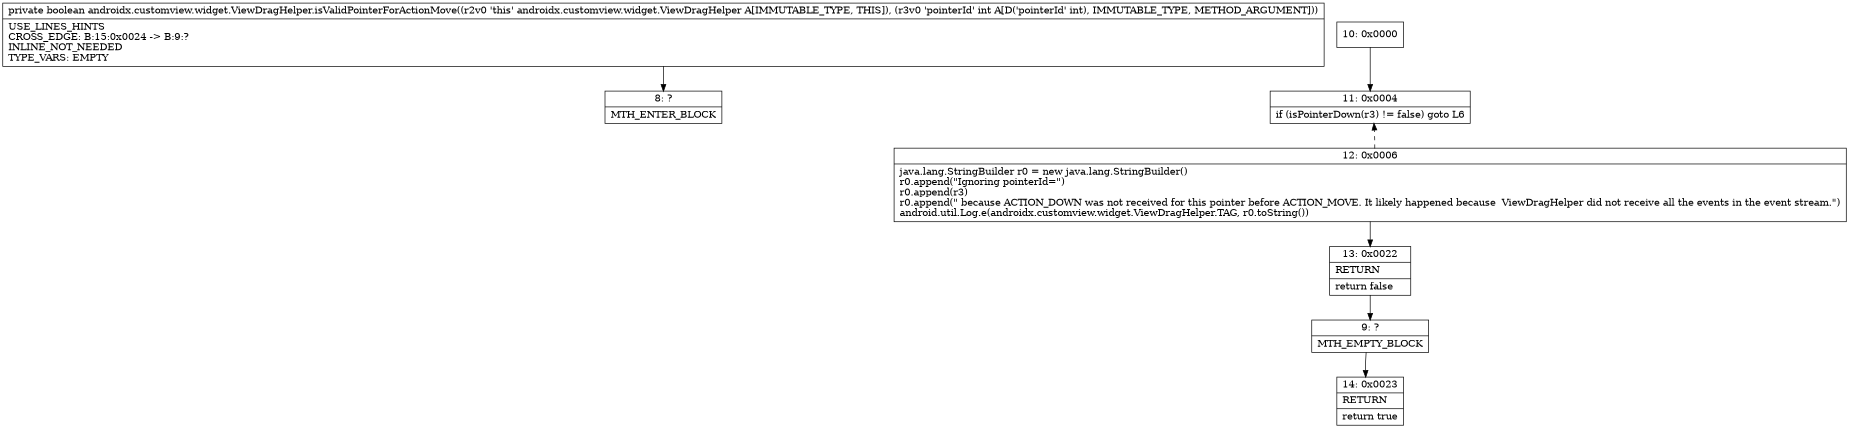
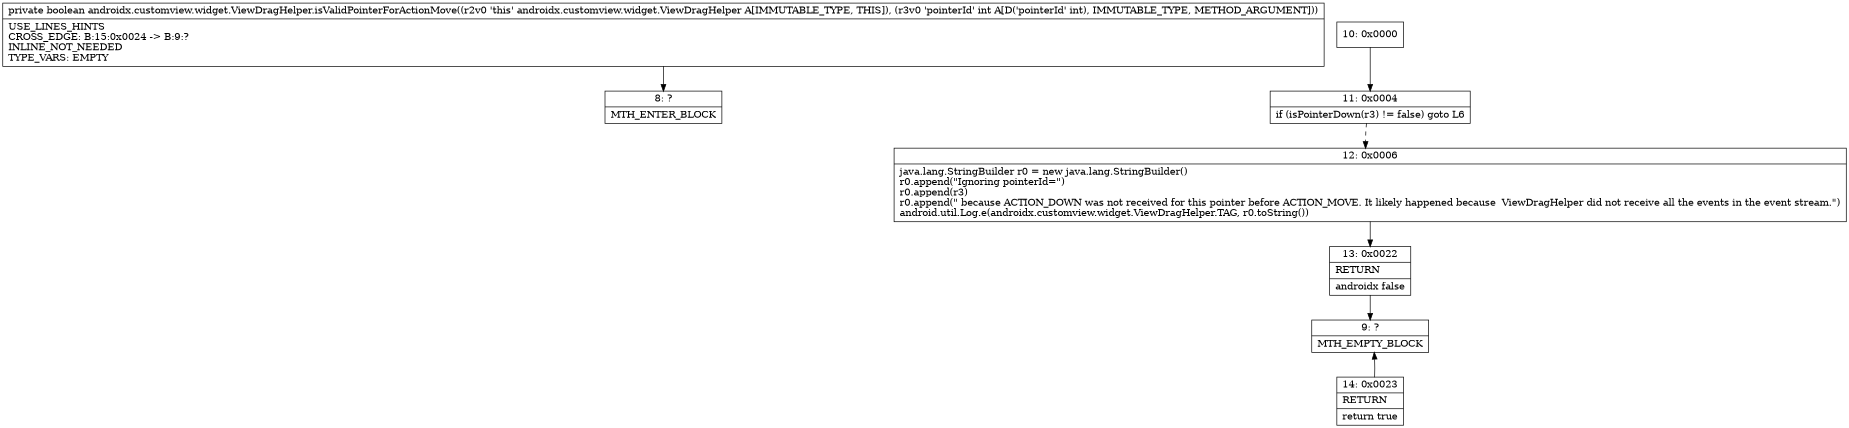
(1375, 139) -> (1366, 132)
(1364, 287) -> (1370, 287)
(1366, 361) -> (1375, 368)
